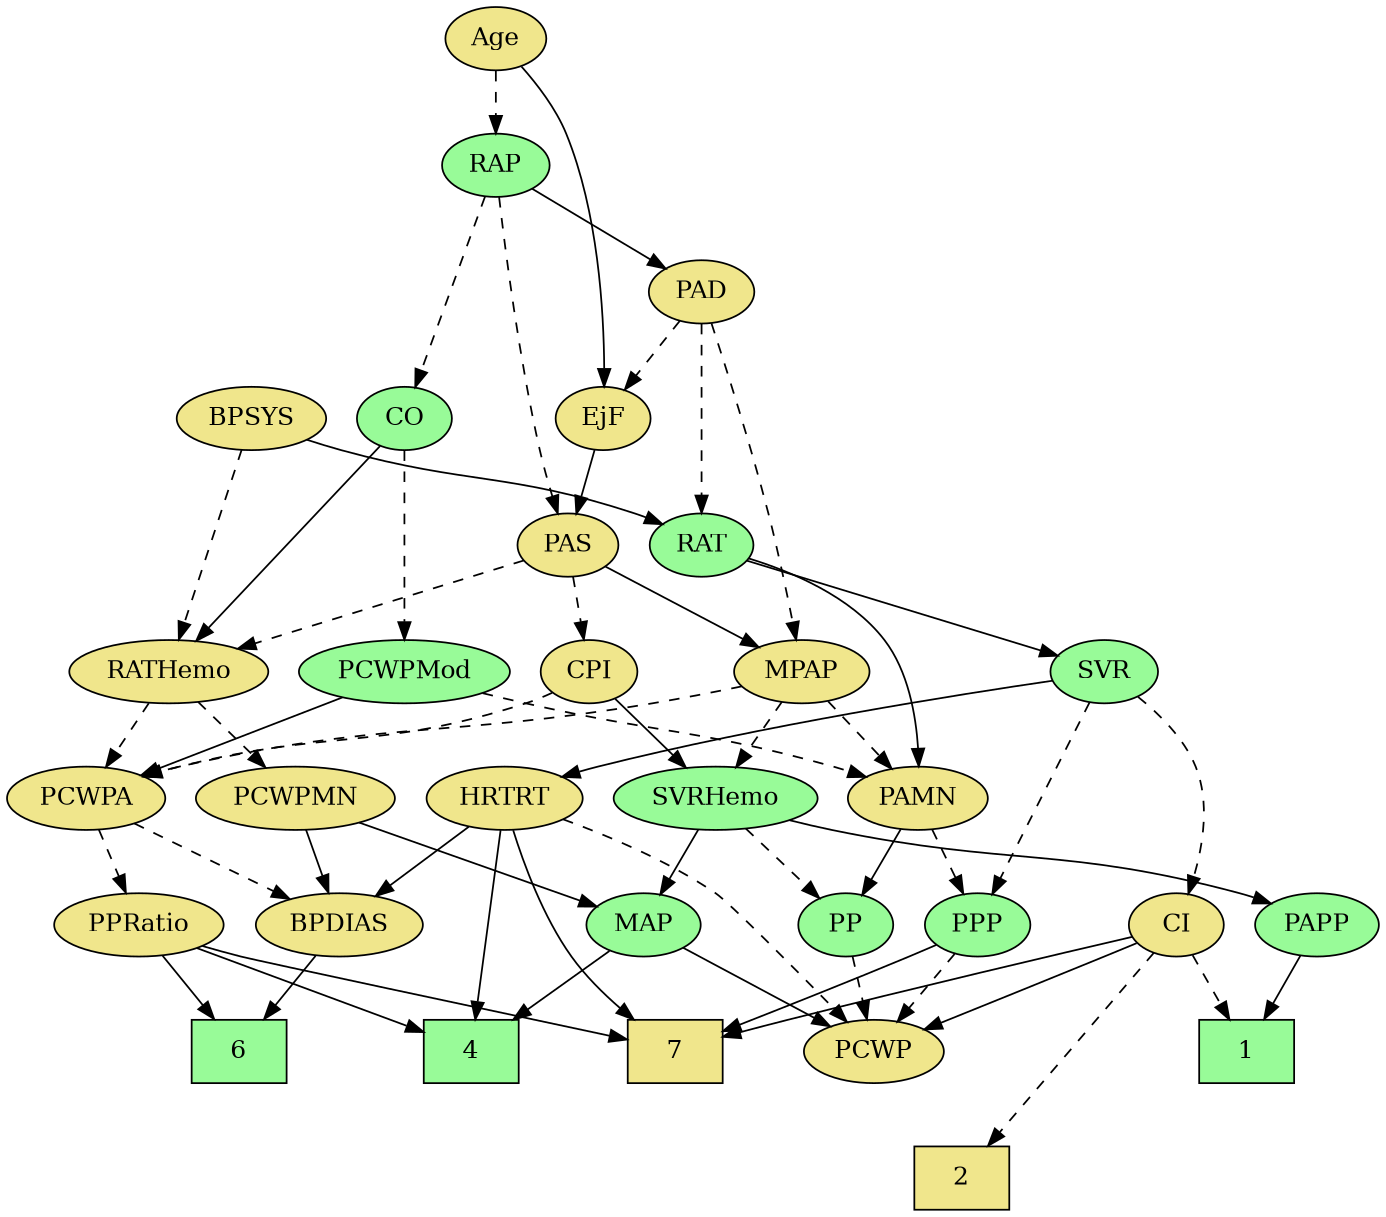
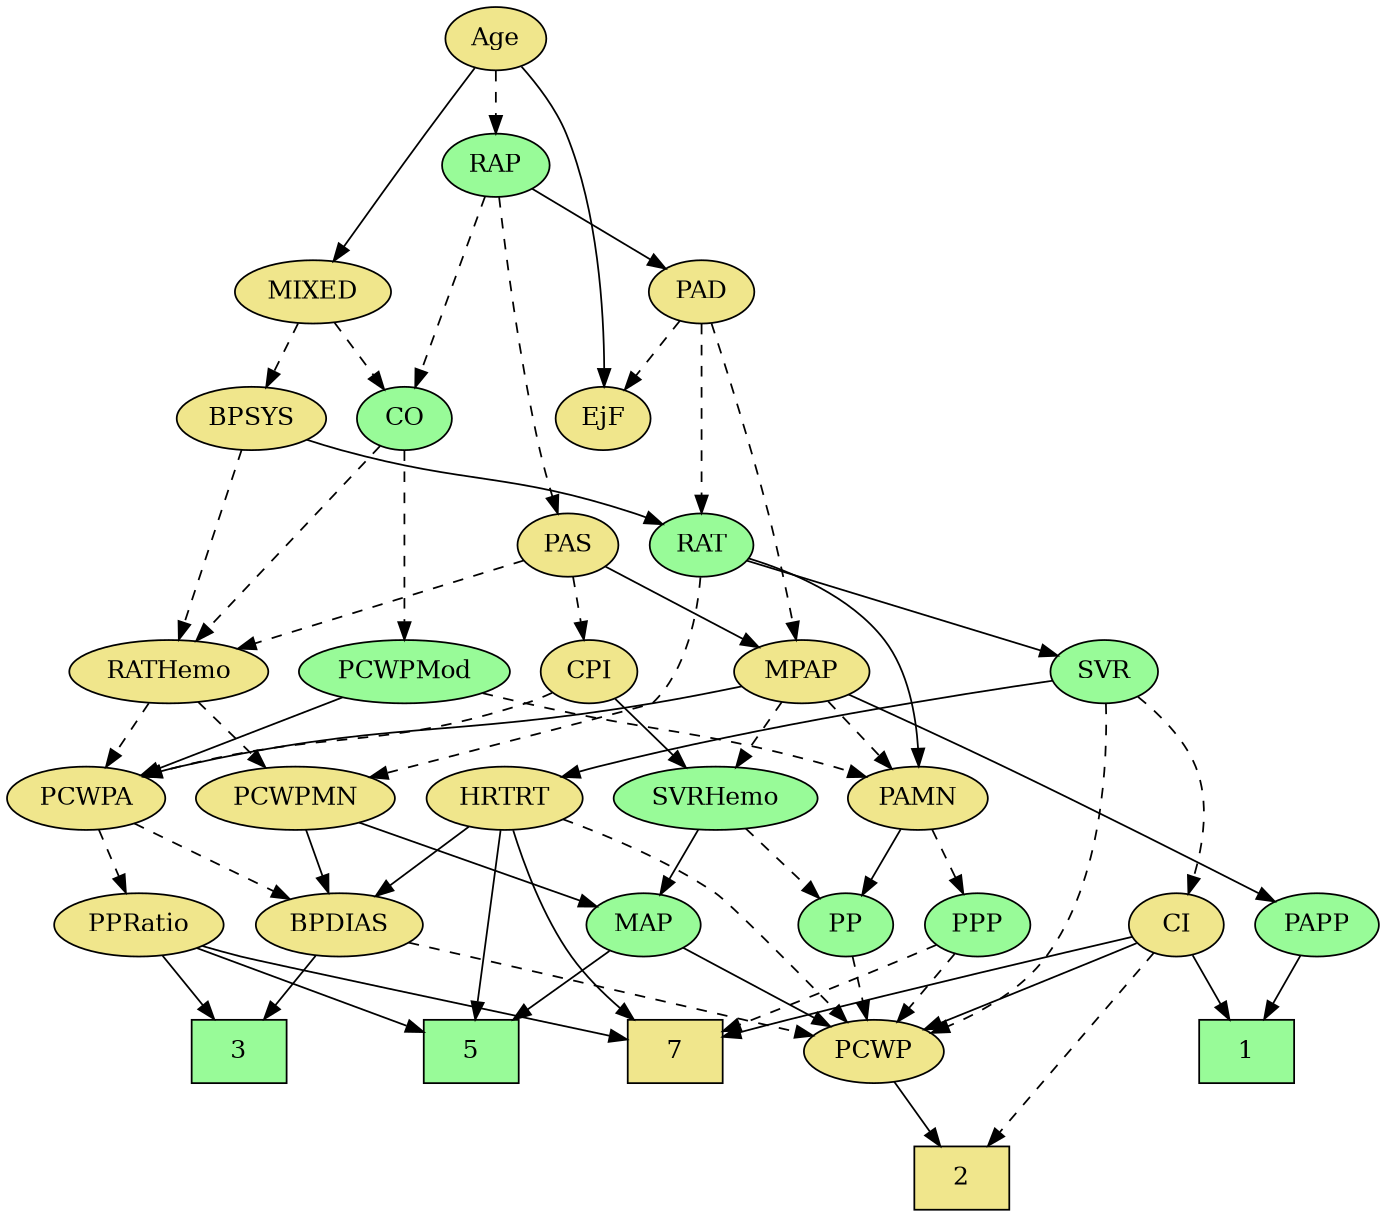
none -> (313, 292)
(588, 473) -> none
(294, 537) -> (294, 537)
(495, 724) -> (495, 724)
none -> (556, 729)
(1045, 790) -> (1079, 894)
(1034, 857) -> (1055, 791)
(1207, 980) -> (1207, 980)
(838, 986) -> (838, 986)
none -> (622, 992)
(239, 1051) -> (239, 1051)
(471, 1051) -> (471, 1051)
none -> (912, 1107)
